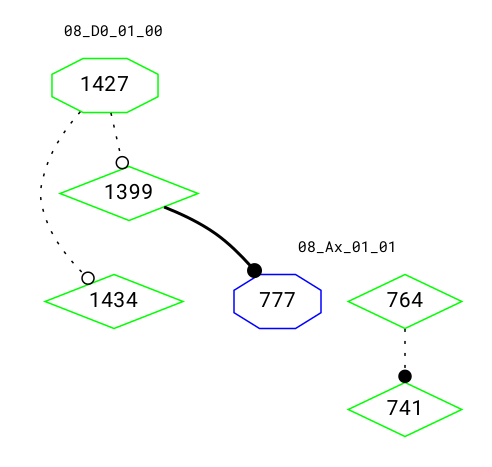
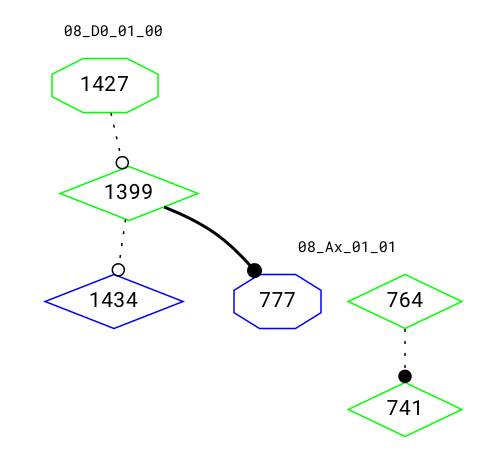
(41, 194) -> (122, 241)
(114, 302) -> (114, 302)
